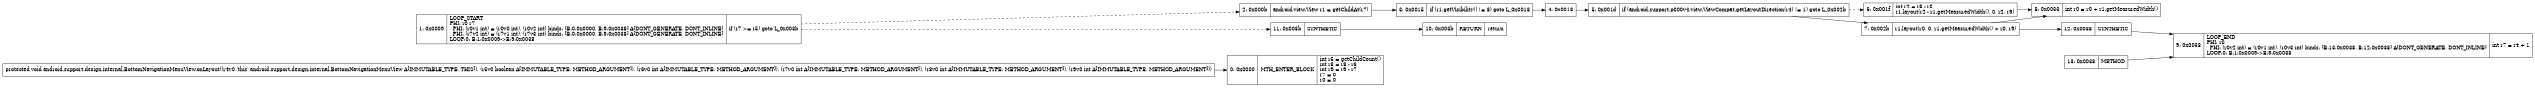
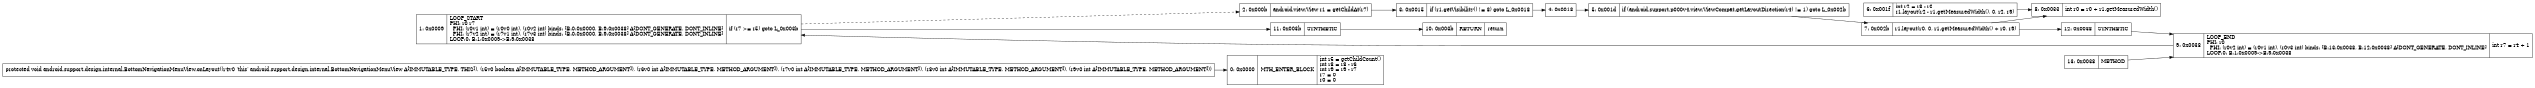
(1855, 10) -> none
(1034, 29) -> (1034, 29)
none -> (1489, 46)
